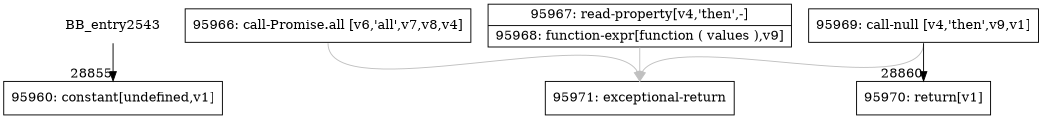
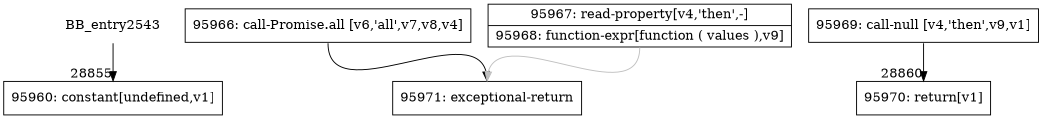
(479, 63) -> (403, 63)
(786, 63) -> none
